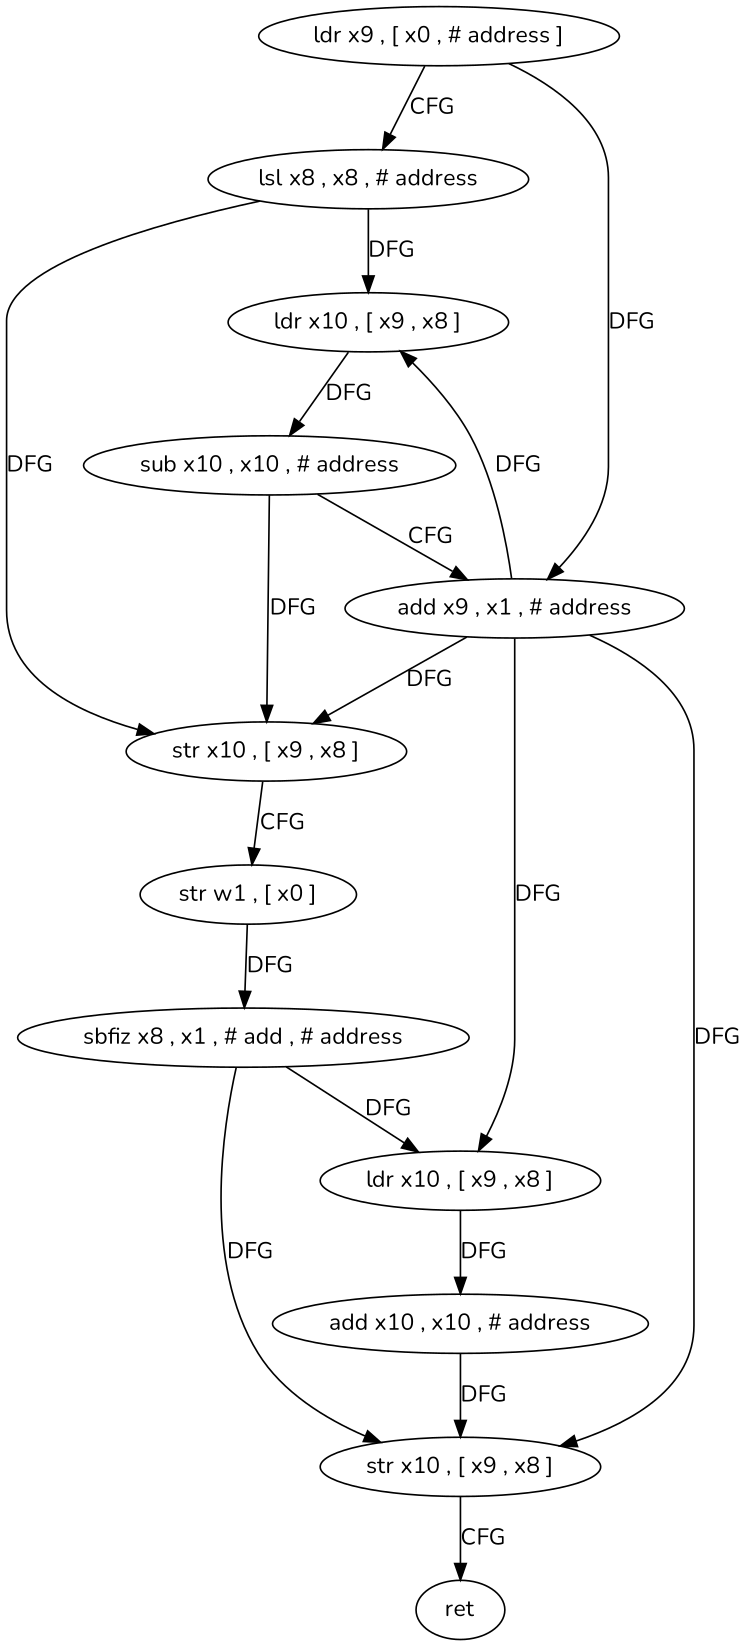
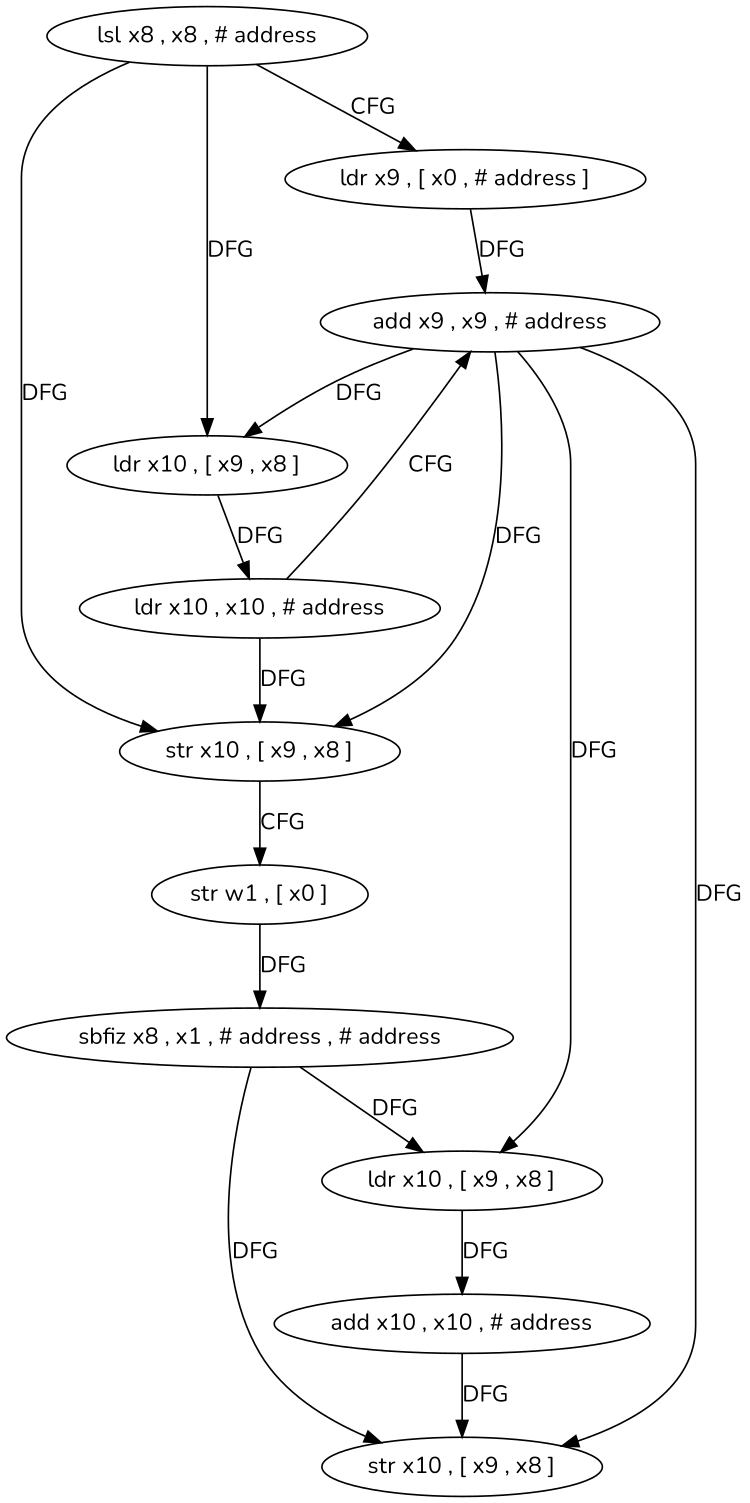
(408, 100) -> (329, 104)
(270, 465) -> (260, 608)
(515, 608) -> (490, 322)
(243, 1038) -> (260, 1038)
(460, 1610) -> none
